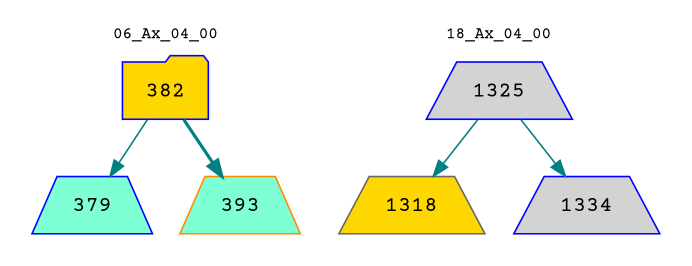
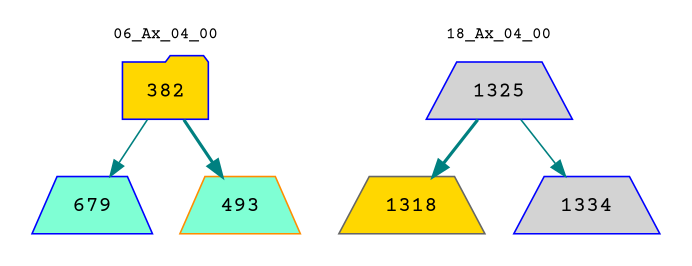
(461, 142) -> (461, 142)
(92, 205) -> (92, 205)
(240, 205) -> (240, 205)
